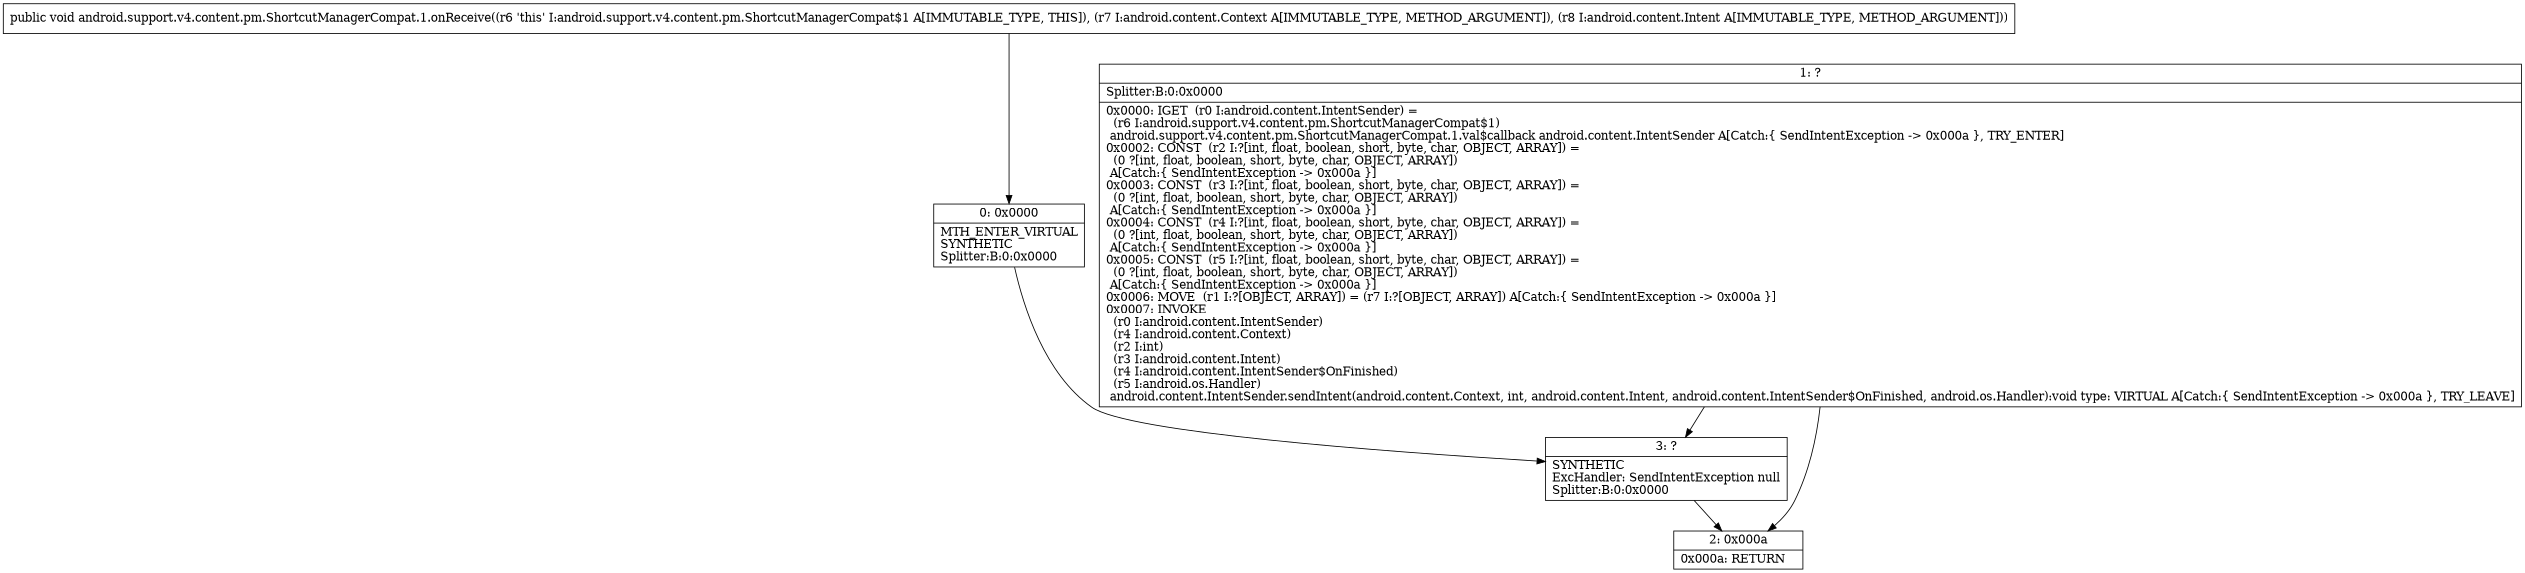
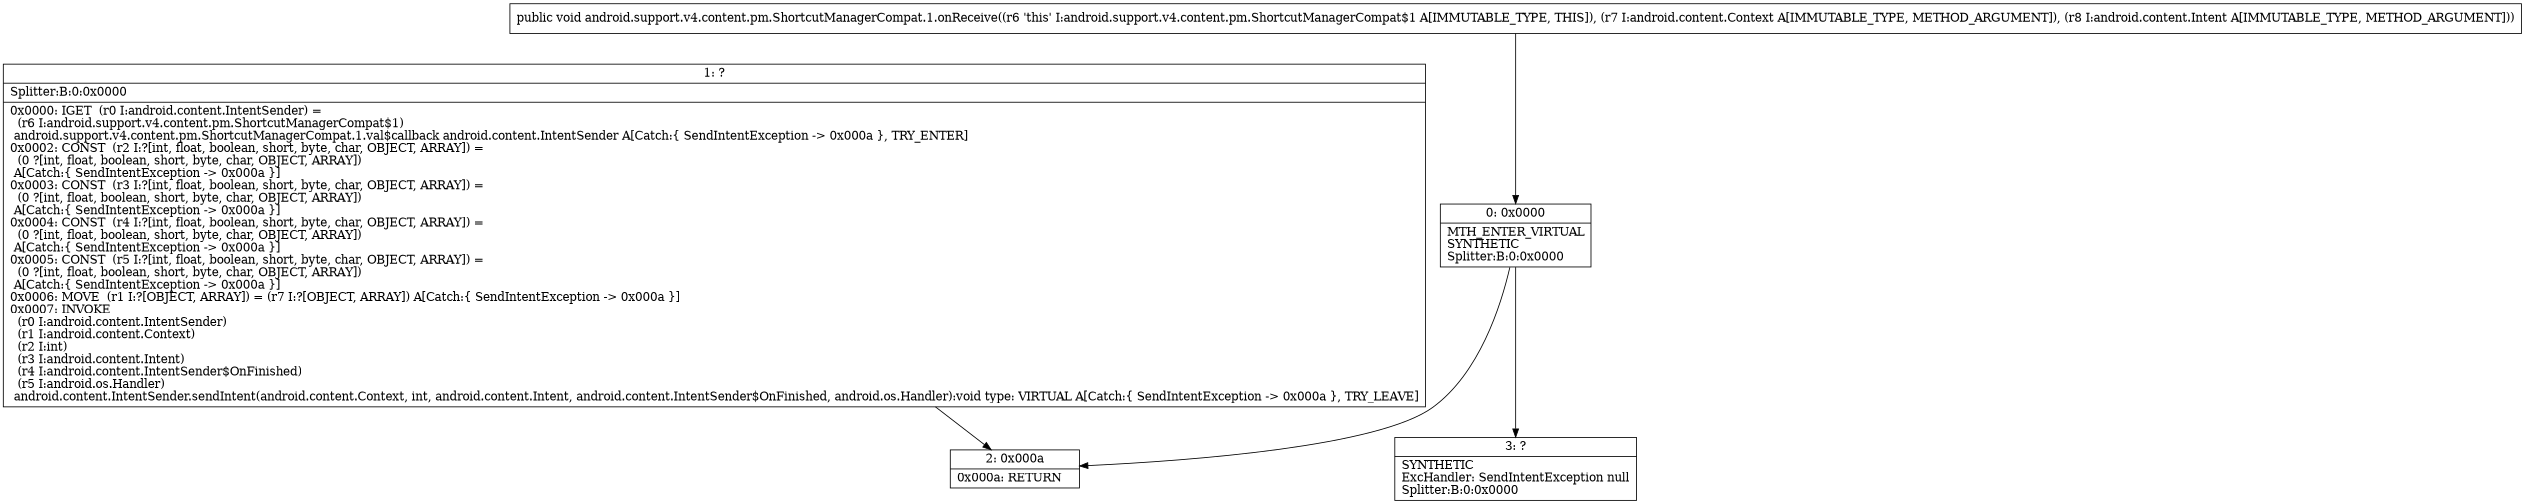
(1199, 335) -> (103, 335)
(1697, 419) -> none
(1705, 513) -> (1344, 438)
